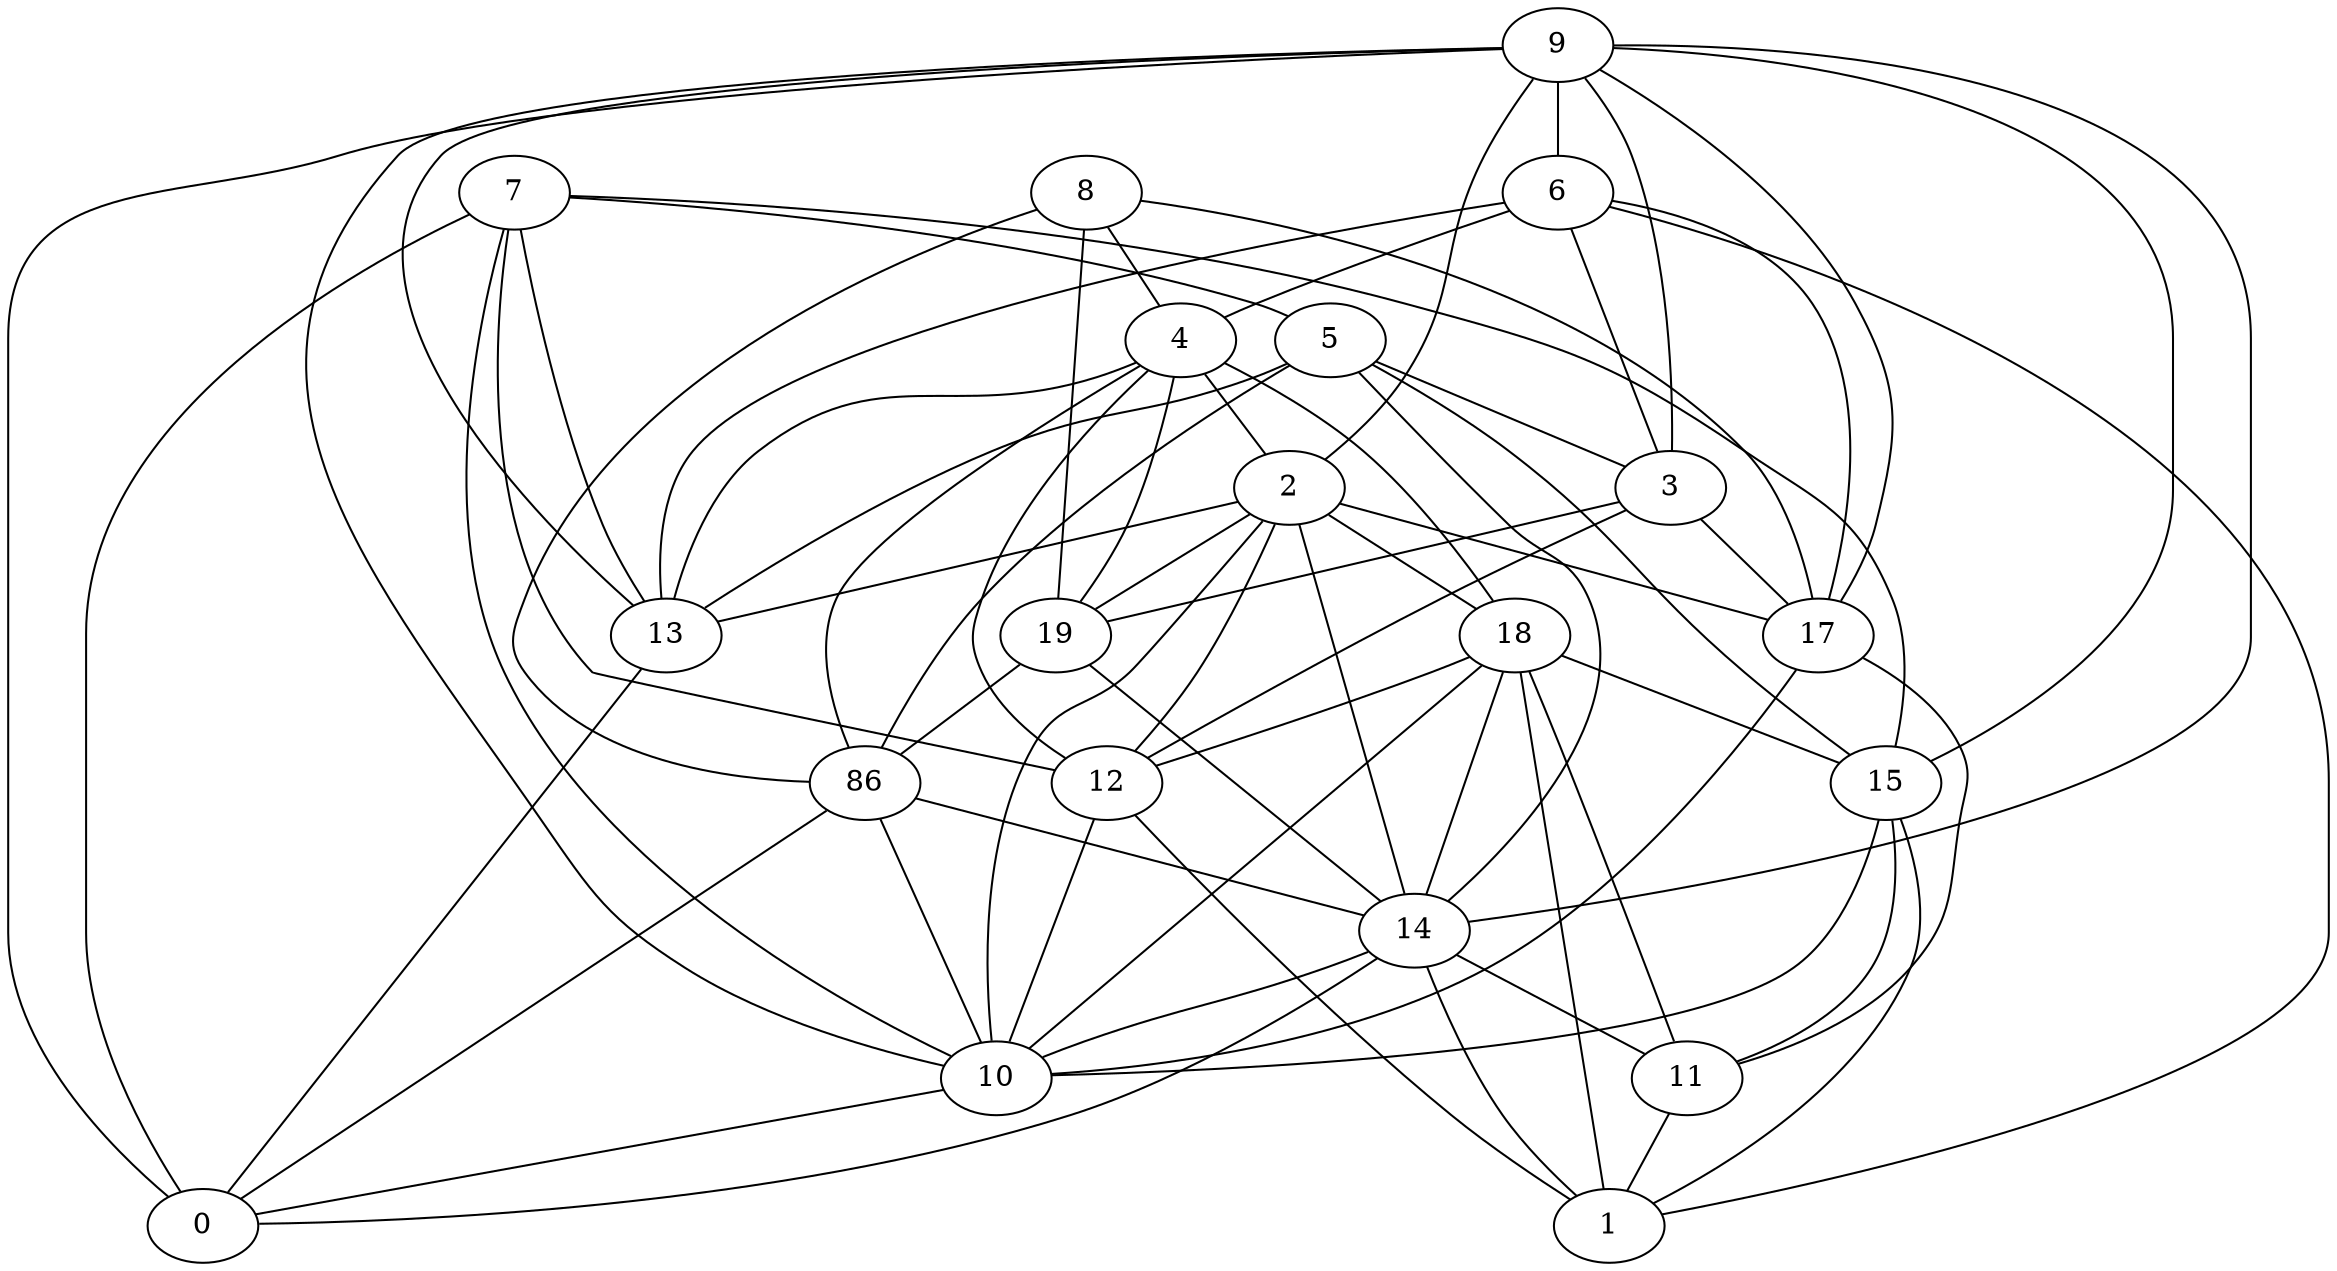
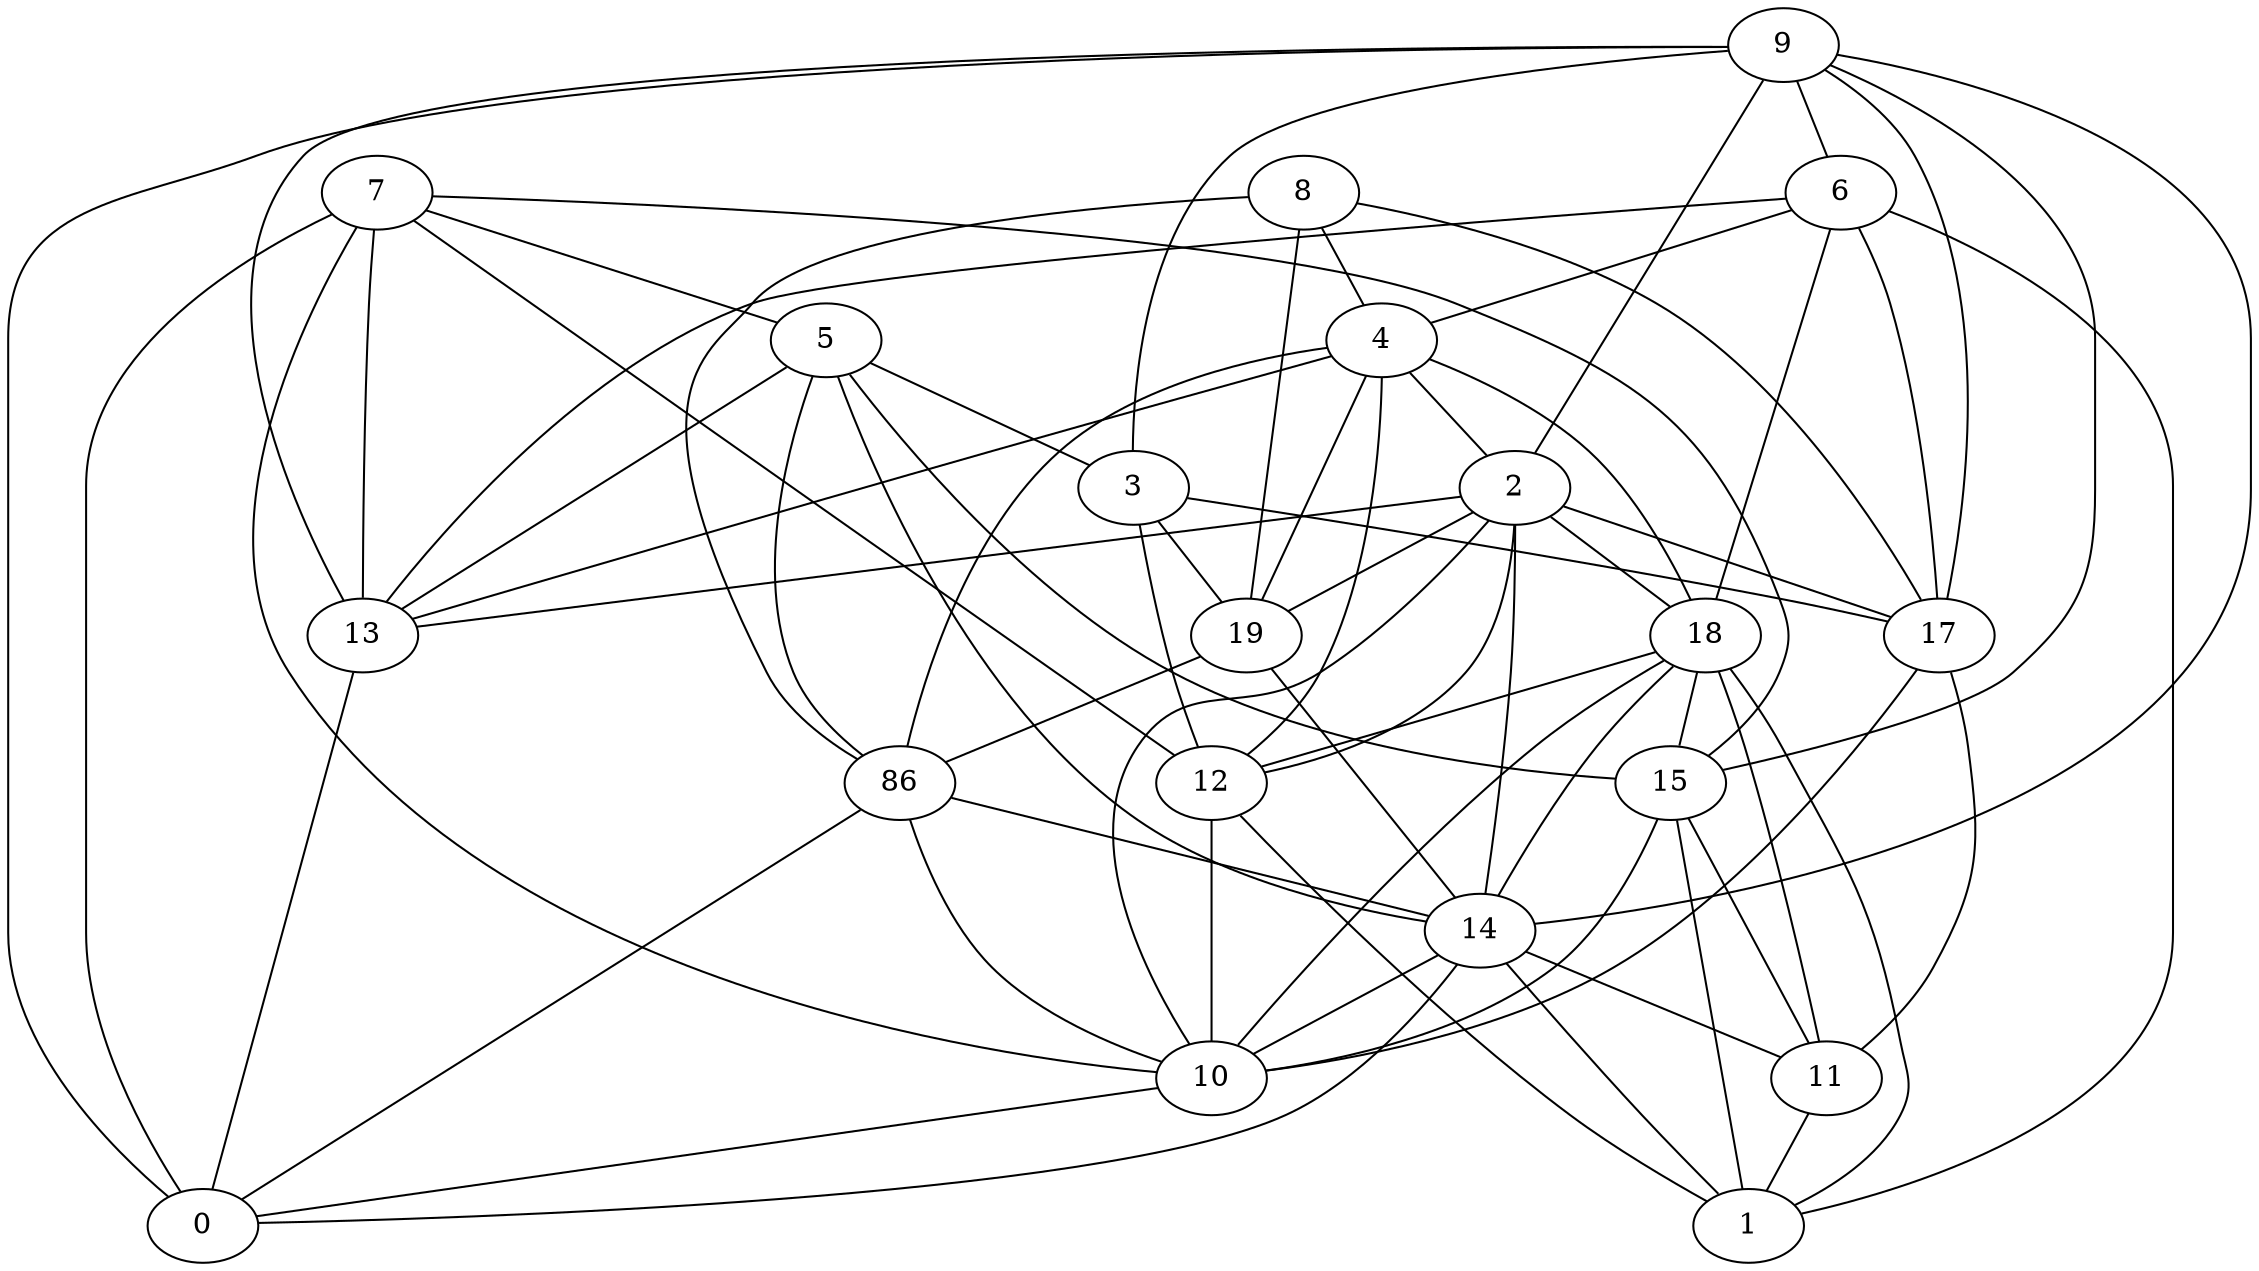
(362, 206) -> none
(1612, 334) -> (1770, 423)
